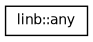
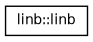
(47, 21) -> (47, 21)
